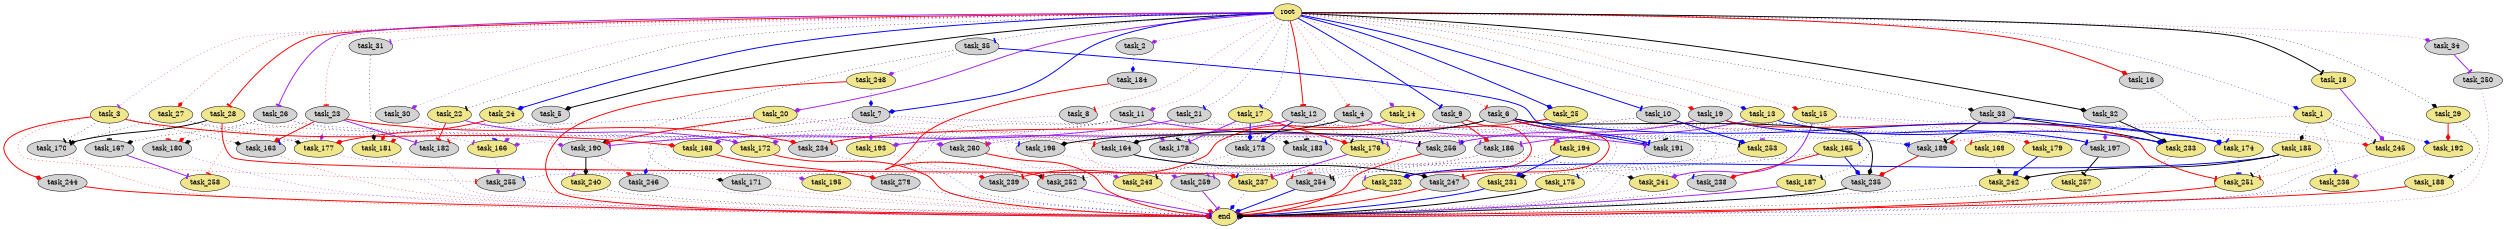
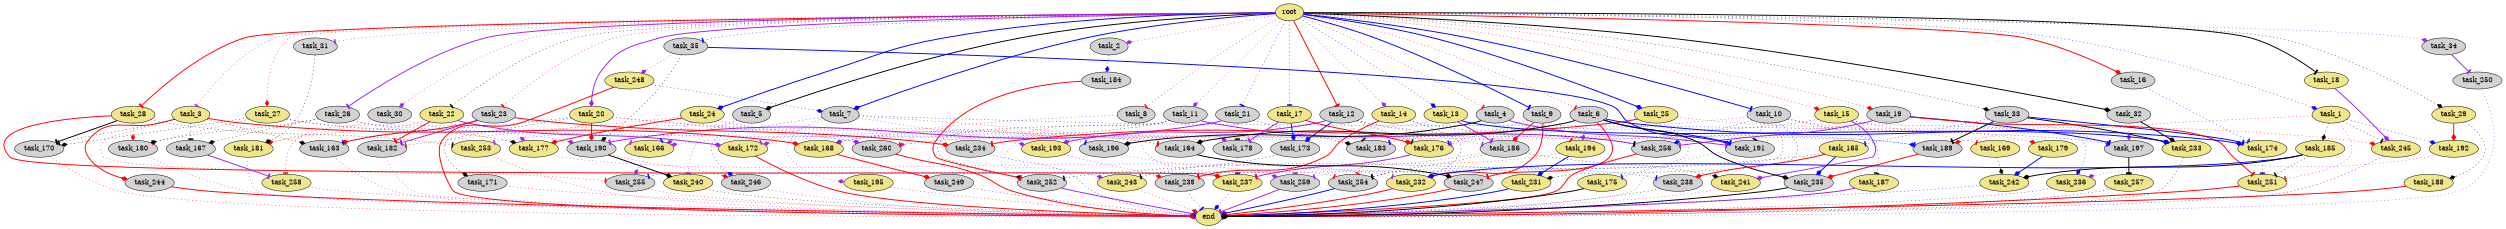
(1707, 131) -> none
(896, 183) -> (949, 183)
